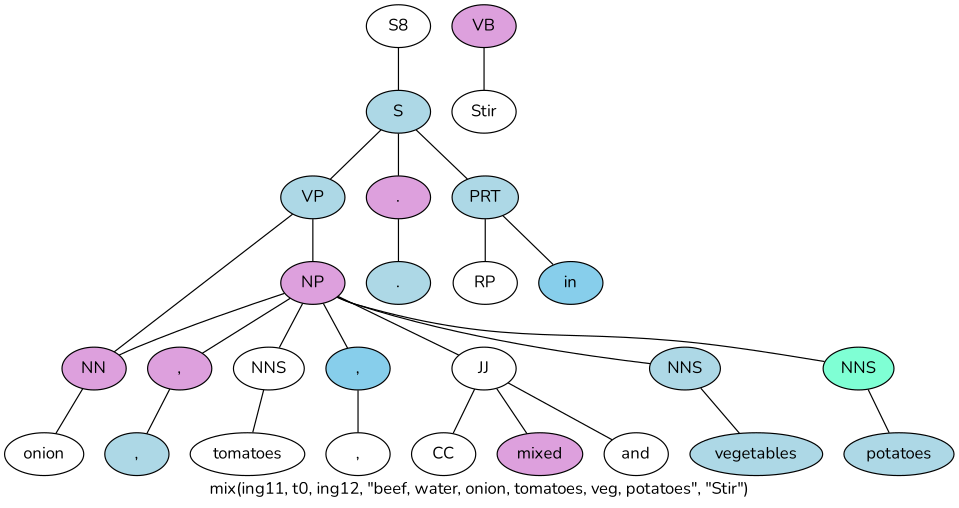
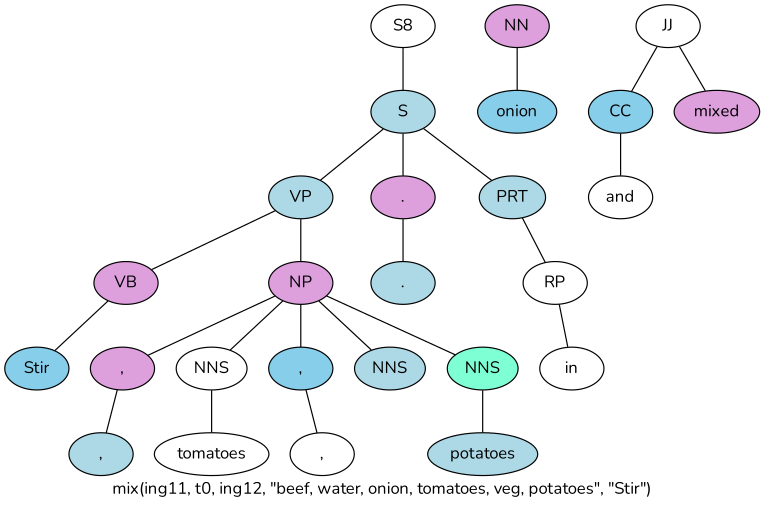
(484, 112) -> (37, 369)
(528, 240) -> (563, 326)
(203, 283) -> (213, 240)
(571, 283) -> (572, 369)
(201, 322) -> none
(398, 326) -> none
(560, 411) -> (621, 155)
(44, 454) -> (517, 112)
(444, 454) -> (621, 112)
(756, 454) -> none
